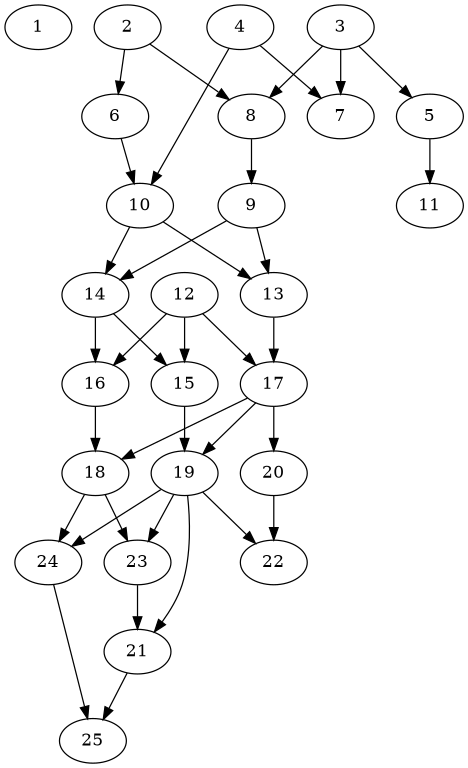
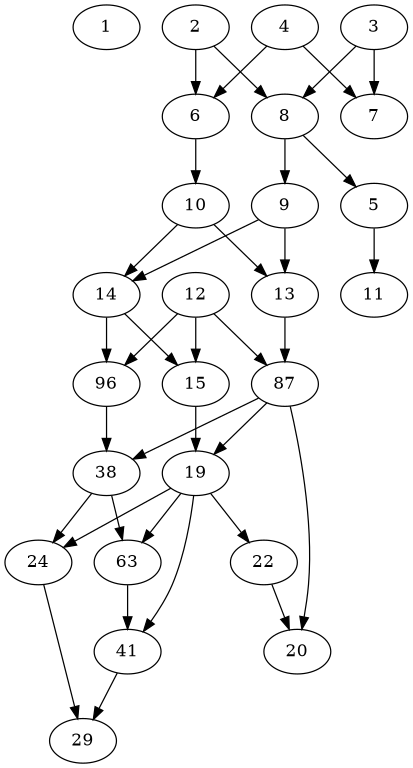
(381, 67) -> (325, 157)
(193, 111) -> (246, 66)
(95, 384) -> (107, 384)
(274, 384) -> (285, 384)
(95, 473) -> (107, 473)
(274, 512) -> (278, 601)
(138, 562) -> (128, 562)
(138, 652) -> (128, 652)
(93, 741) -> (83, 741)
